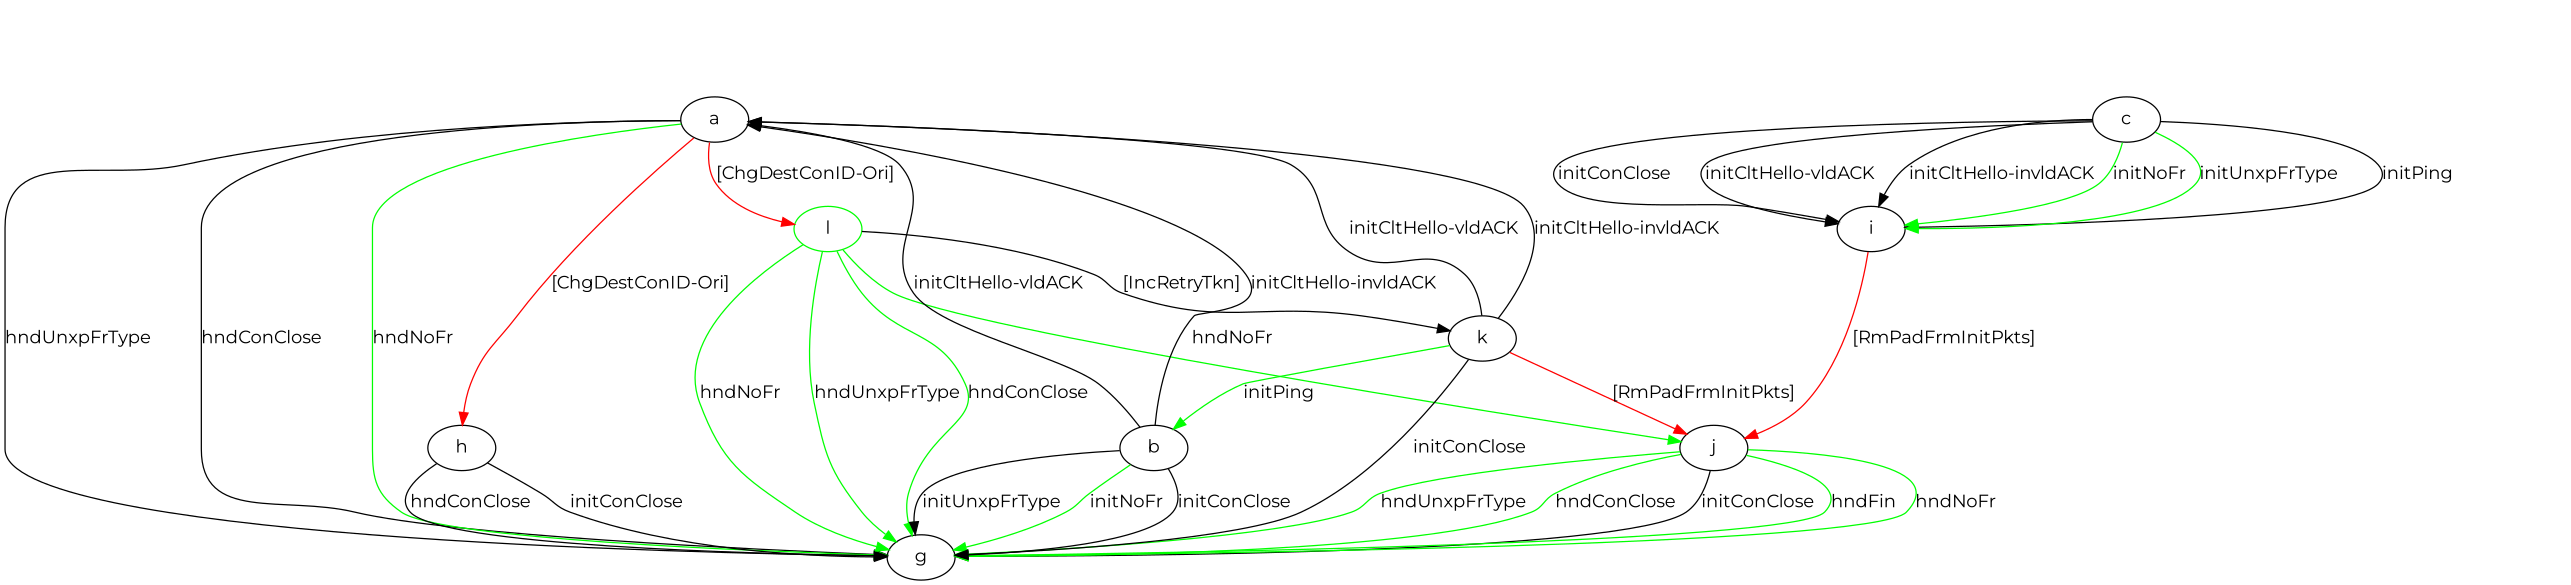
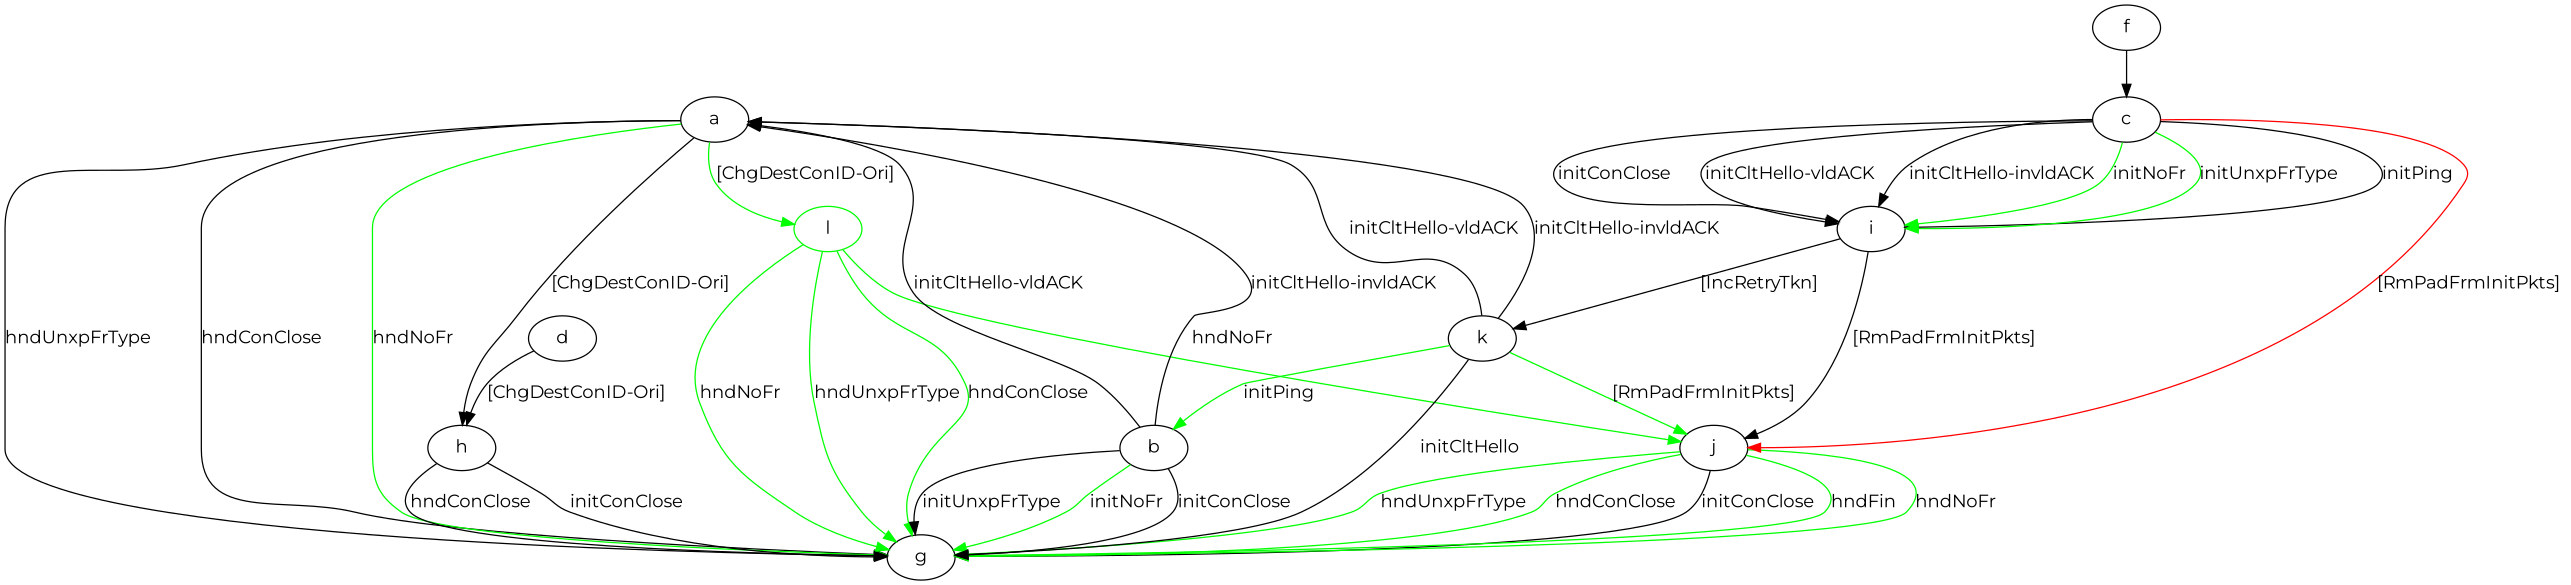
none -> (2127, 28)
(728, 197) -> (728, 197)
(562, 263) -> (562, 263)
(1145, 300) -> (1683, 282)
none -> (2298, 331)
none -> (562, 338)
(1835, 358) -> (1835, 358)
(1592, 391) -> (1592, 391)
(1472, 448) -> (1472, 448)
